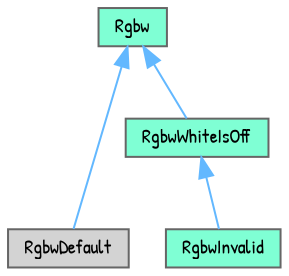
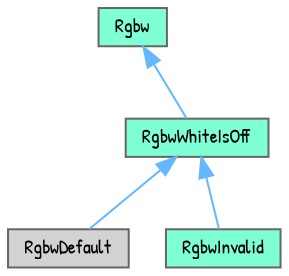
(98, 148) -> (125, 199)
